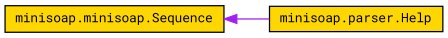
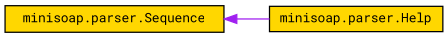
(115, 19) -> (115, 19)
